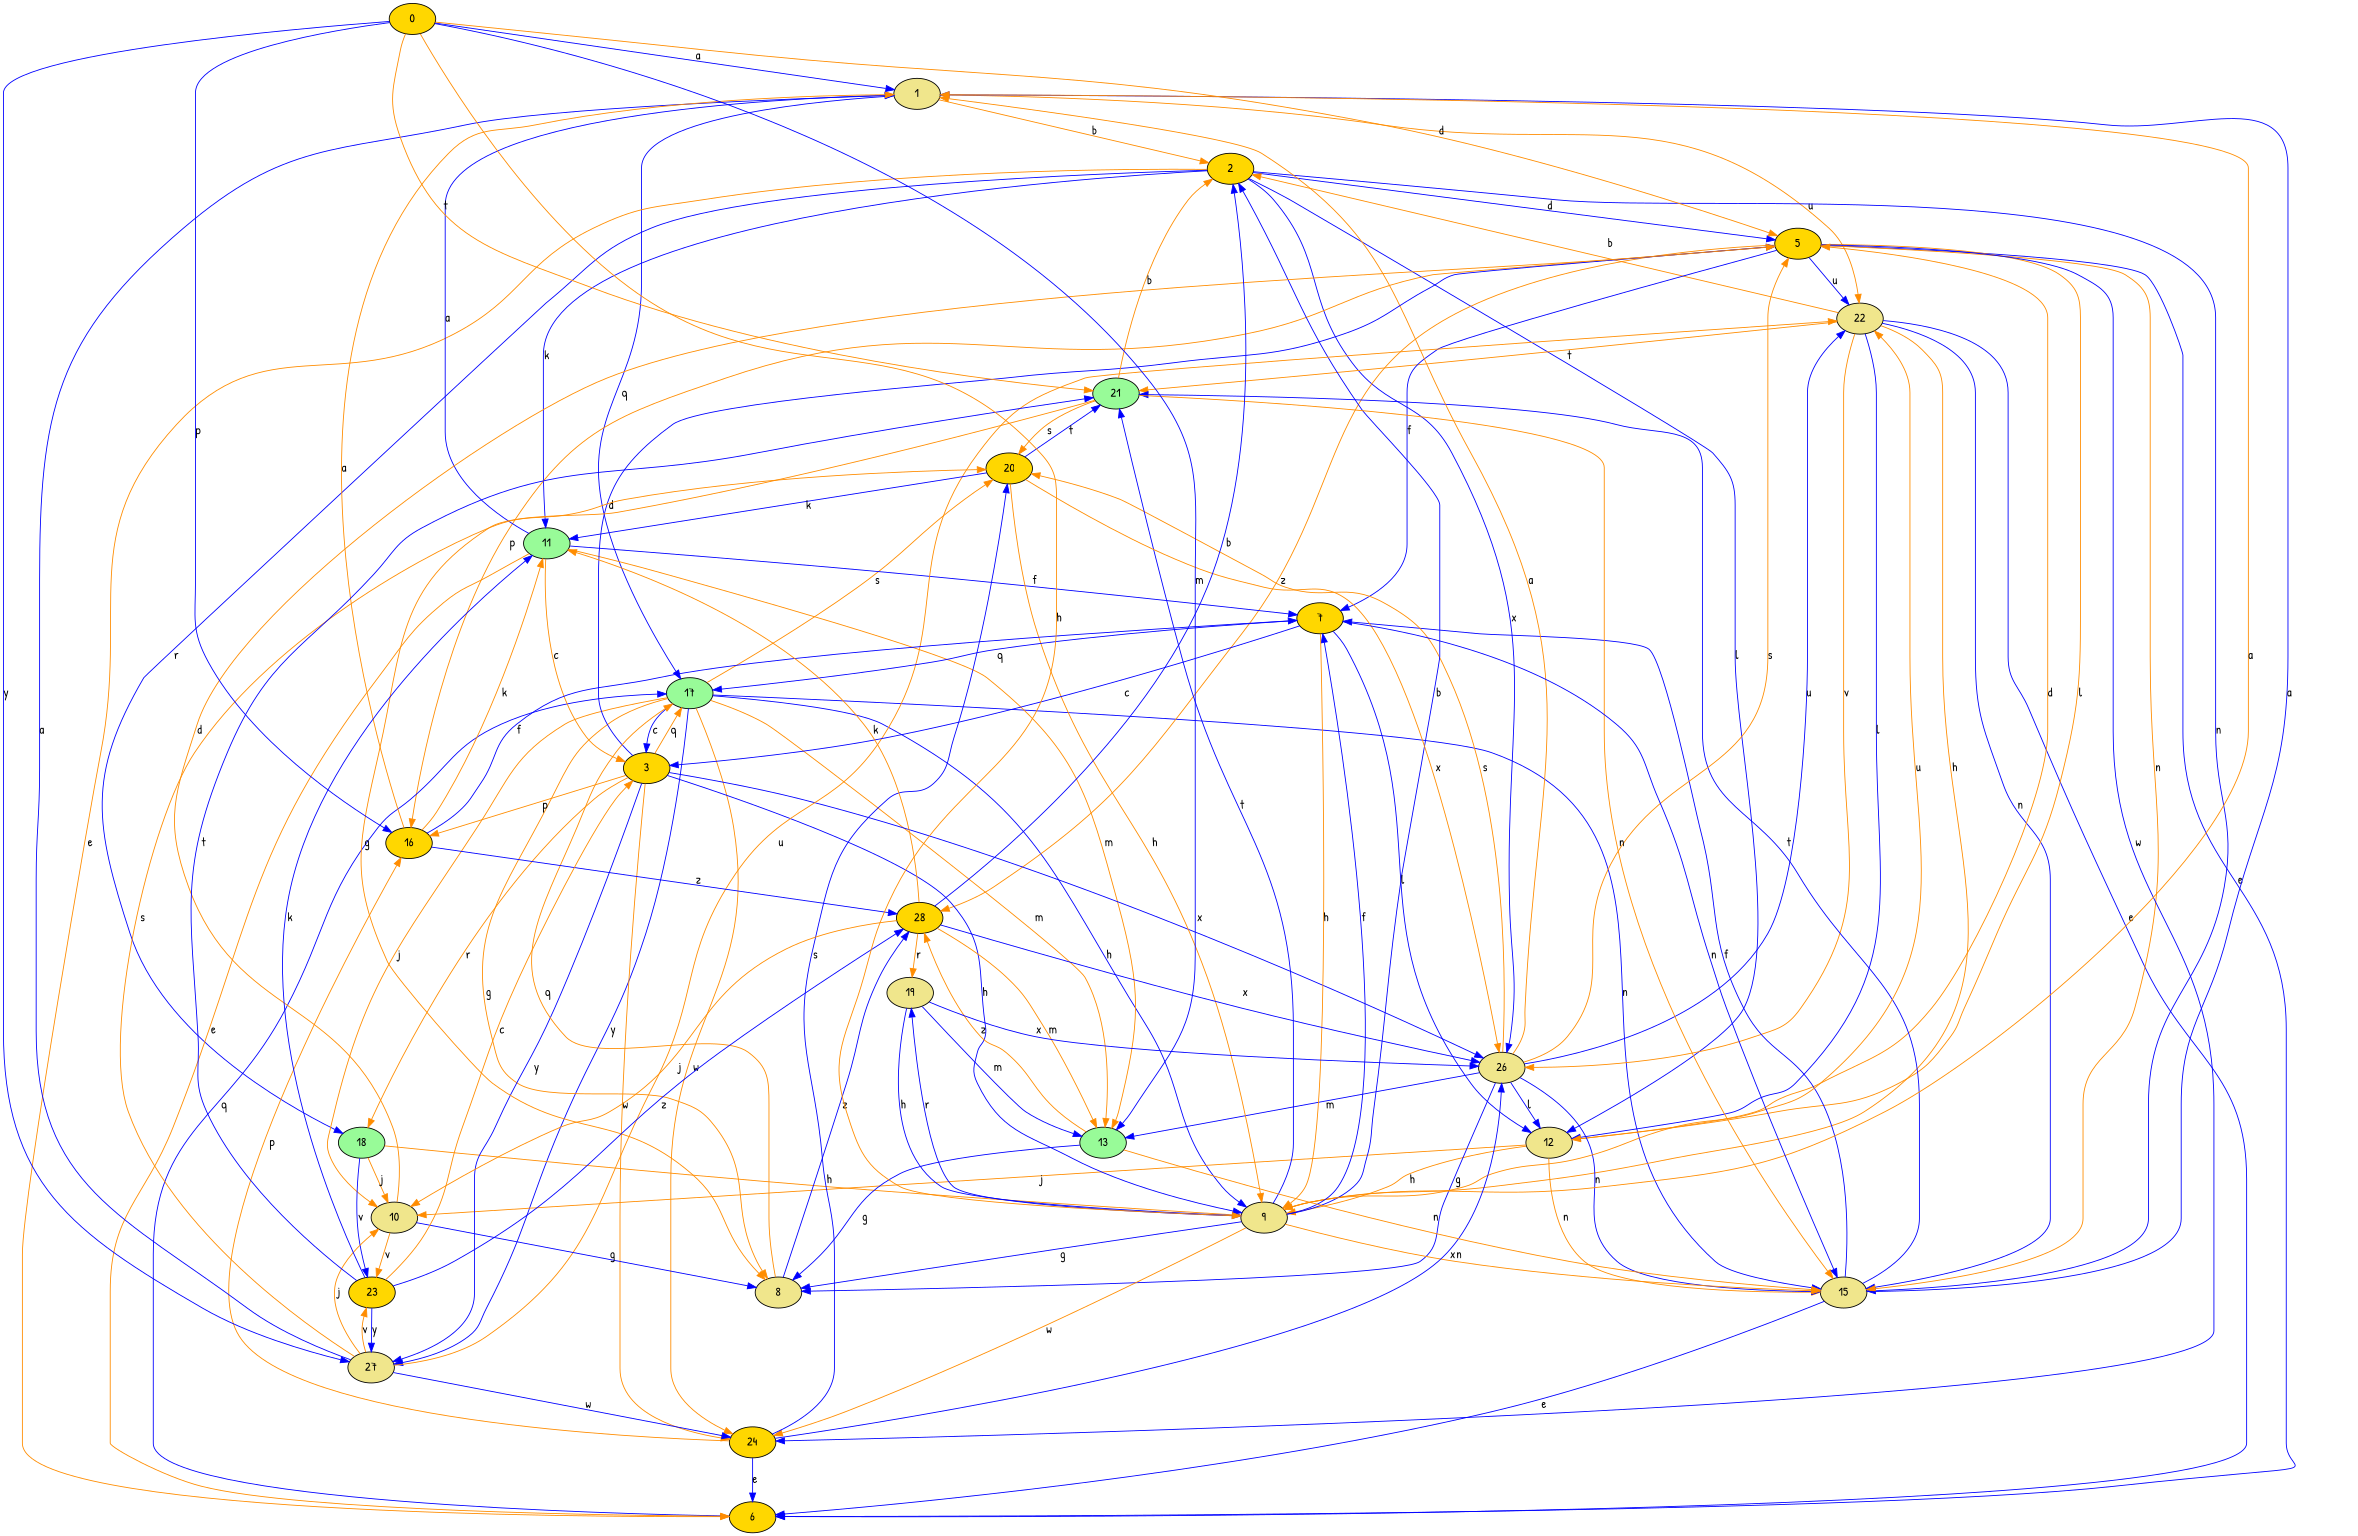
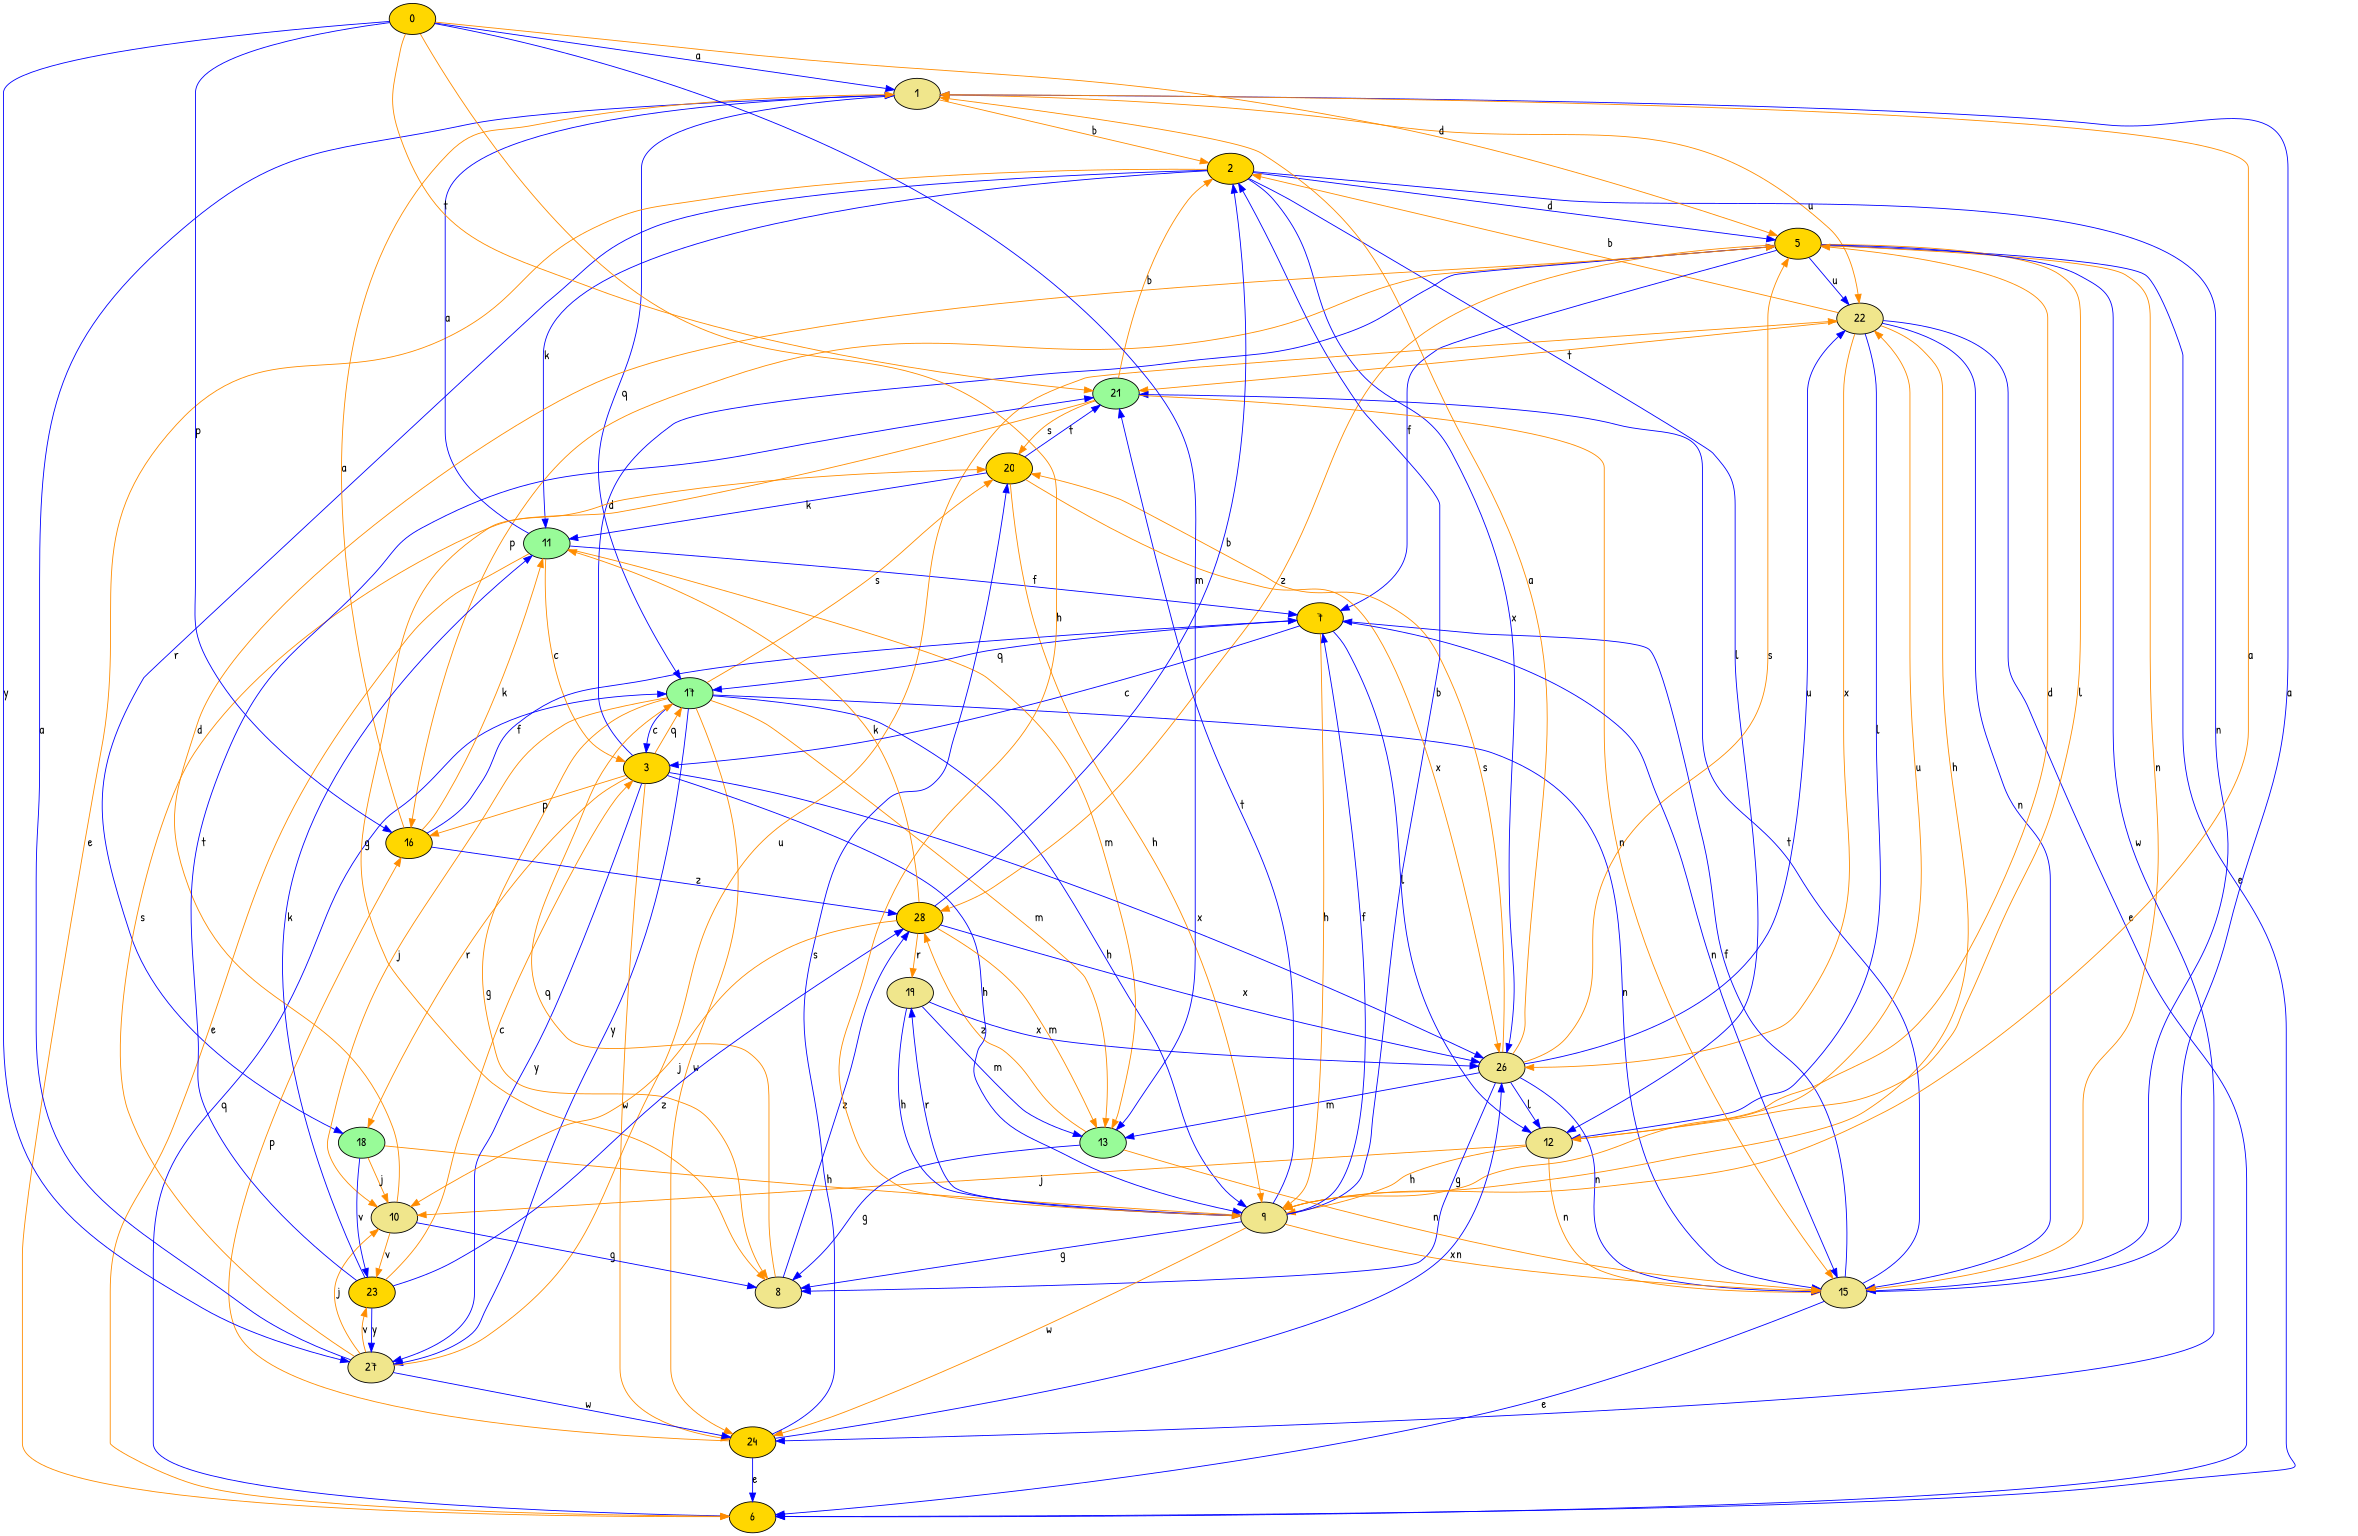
(1847, 693) -> (1847, 693)
